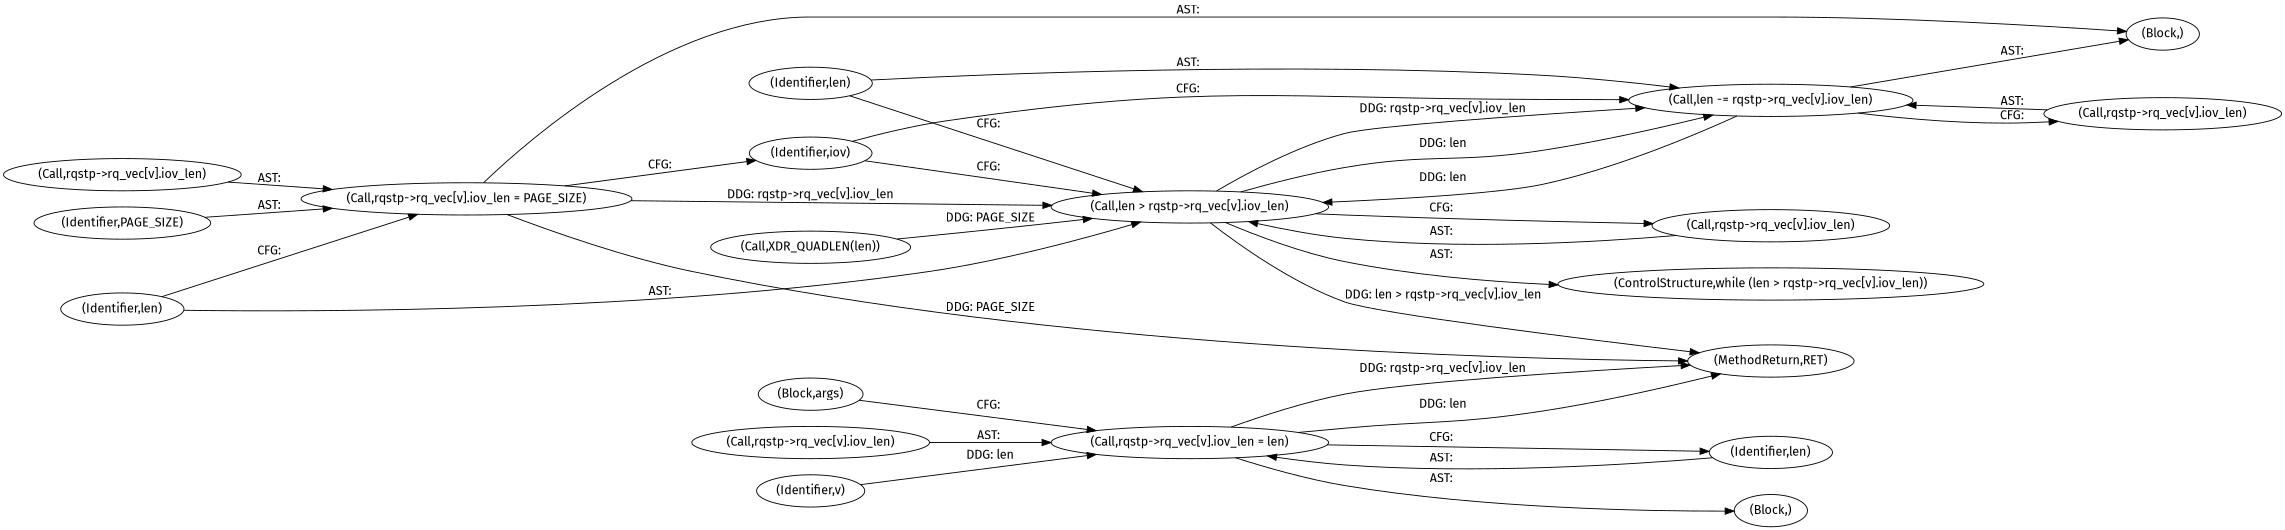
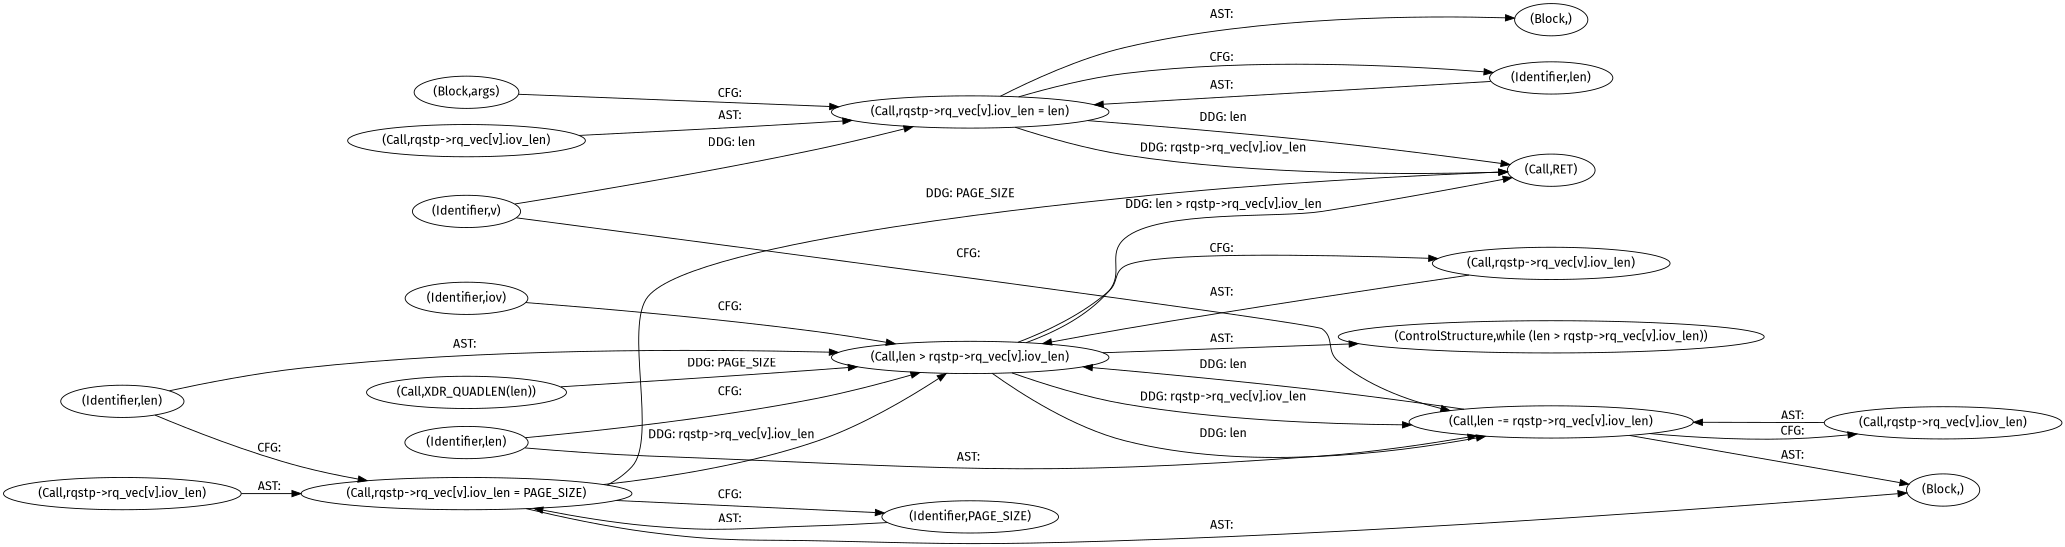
(1234, 96) -> (995, 281)
(656, 174) -> (746, 507)
(1771, 361) -> (1551, 170)
